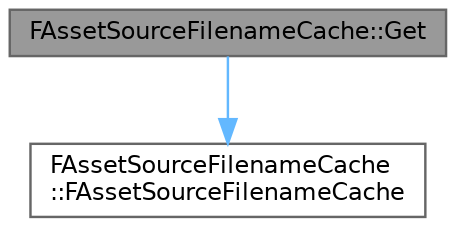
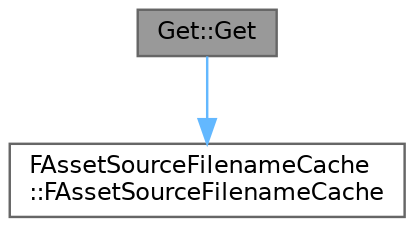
(228, 33) -> (207, 33)
